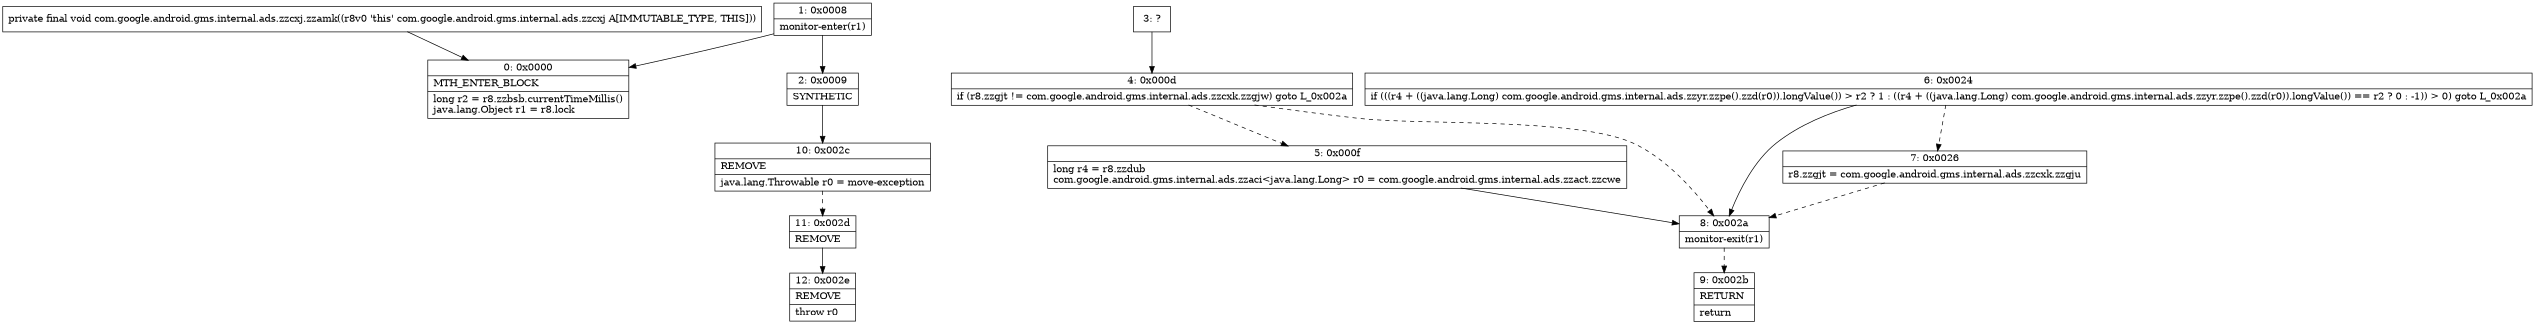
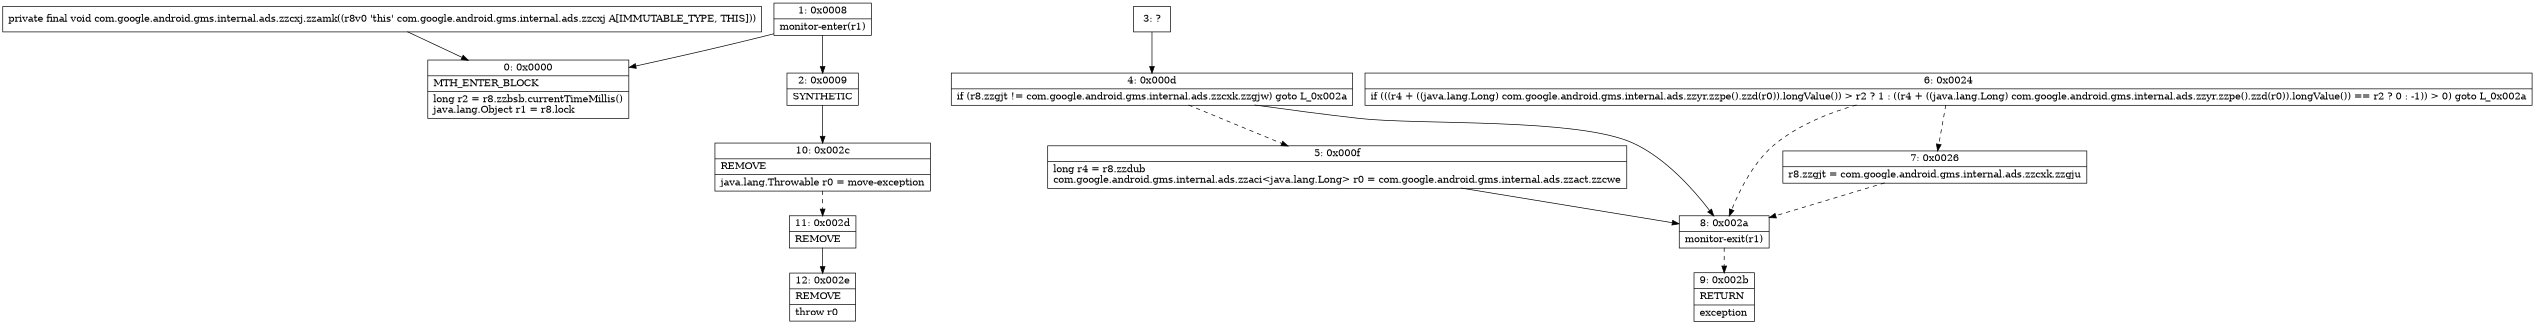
(1496, 124) -> (1496, 124)
(1780, 141) -> (1780, 141)
(1715, 313) -> (1724, 313)
